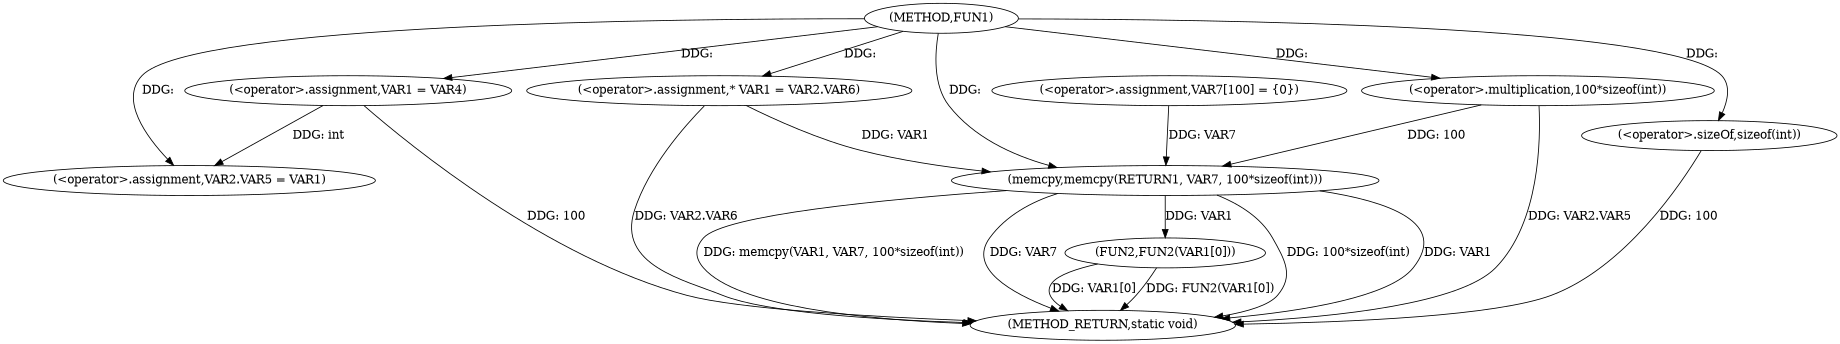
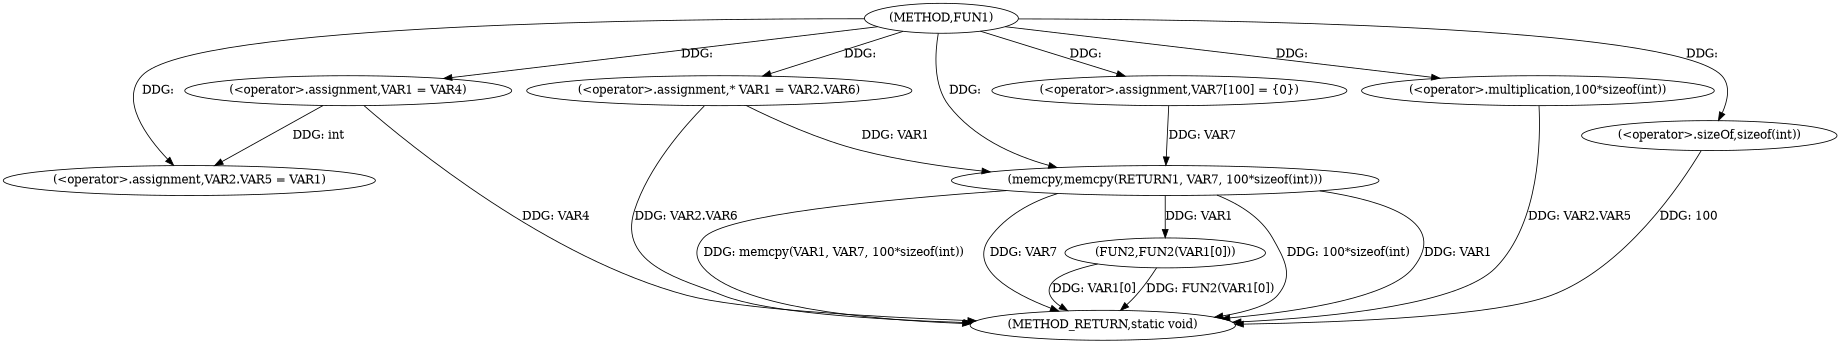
none -> (1049, 52)
(1356, 135) -> none
(556, 217) -> (556, 217)
